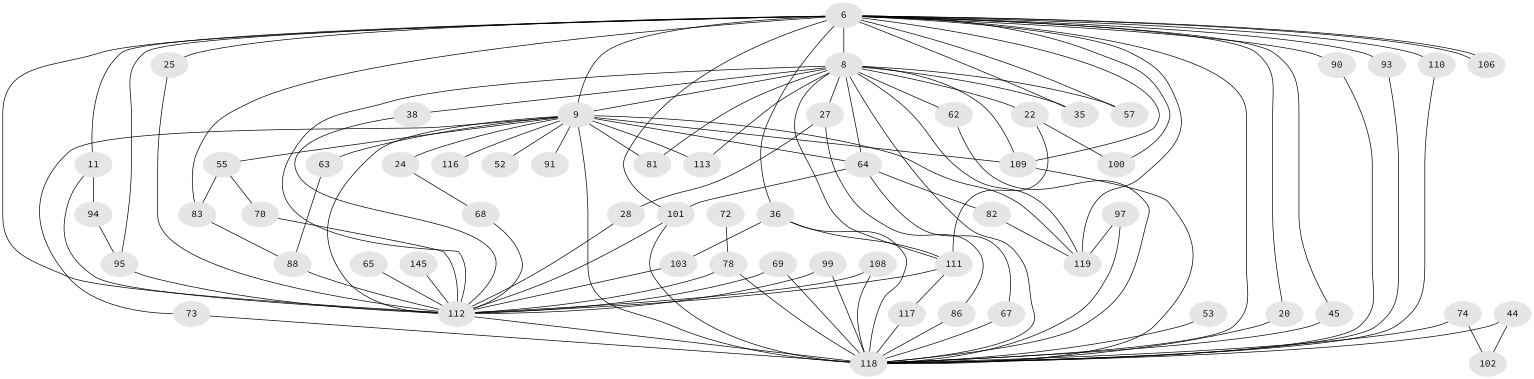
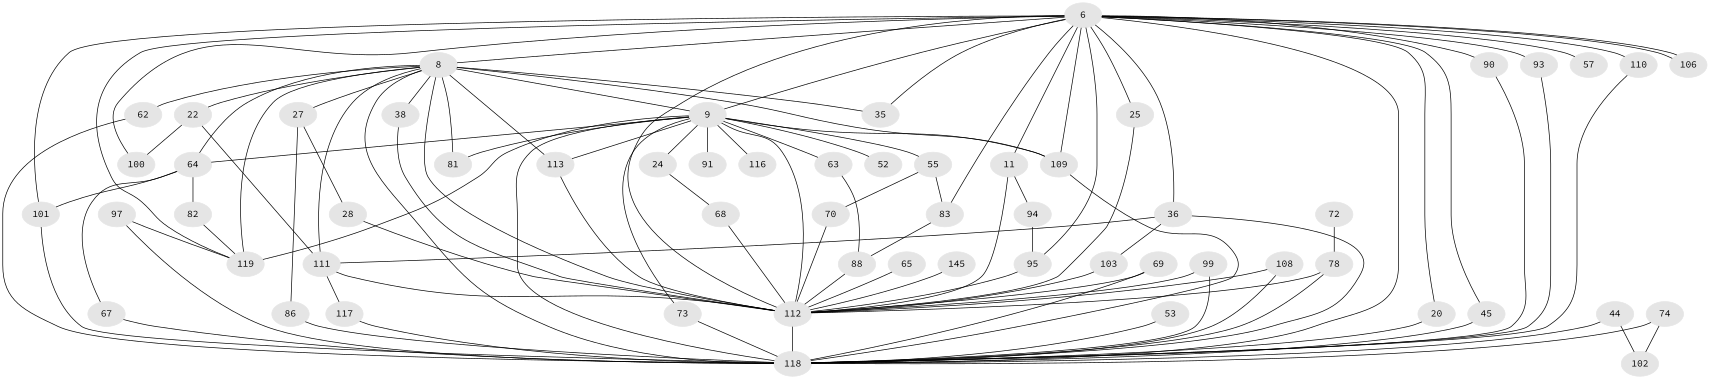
(984, 78) -> none
(570, 272) -> (644, 279)
